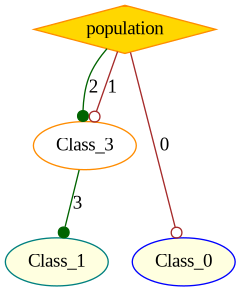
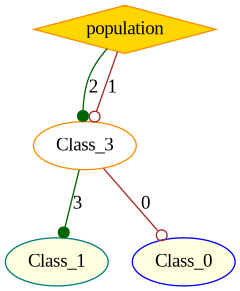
(153, 140) -> (131, 200)
